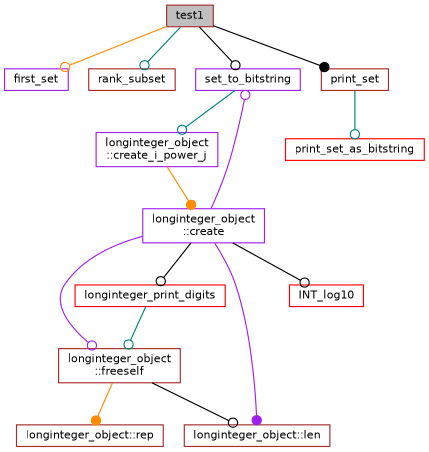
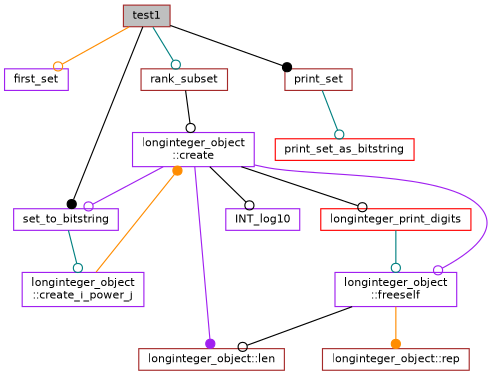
(216, 44) -> (108, 113)
none -> (188, 107)
(326, 296) -> (263, 220)
(119, 366) -> (396, 289)
